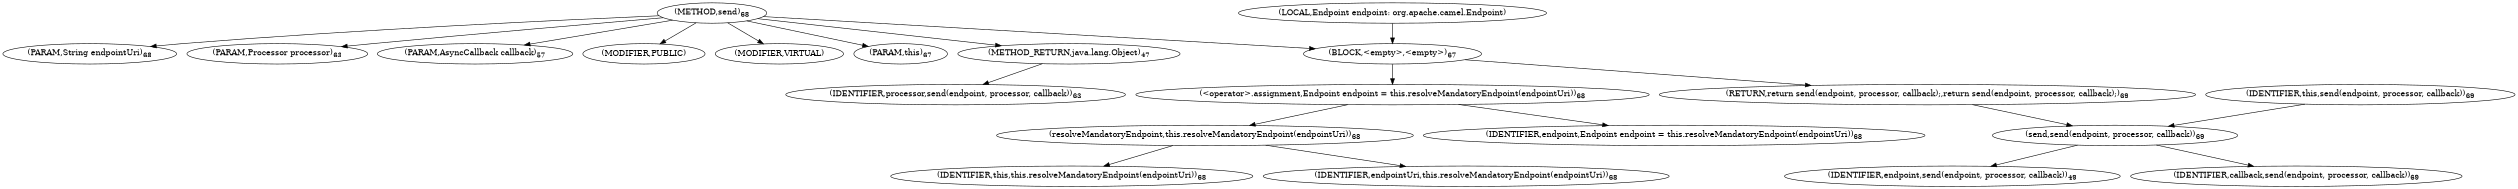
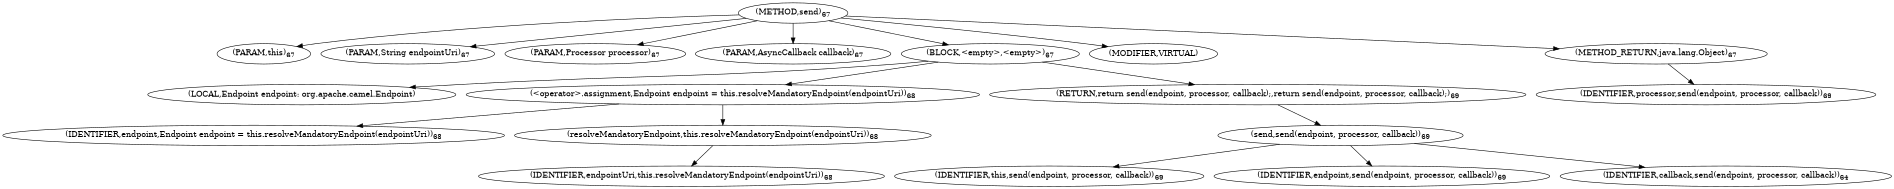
(745, 12) -> (826, 12)
(1393, 31) -> (672, 76)
(148, 53) -> (466, 53)
(338, 53) -> (656, 53)
(541, 53) -> (859, 53)
(1145, 53) -> (1733, 53)
(644, 54) -> none
(1077, 94) -> (1828, 94)
(2240, 115) -> (1199, 155)
(2073, 175) -> (1502, 175)
(2415, 175) -> (1844, 175)
(1072, 176) -> none
